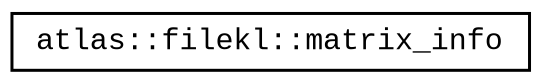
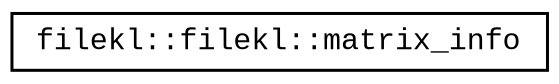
(271, 42) -> (280, 42)
